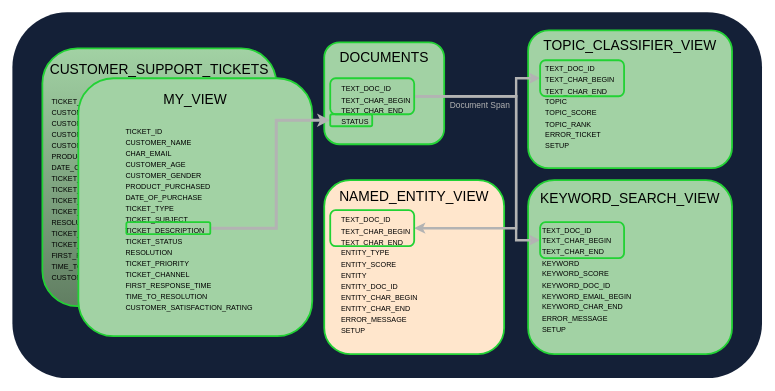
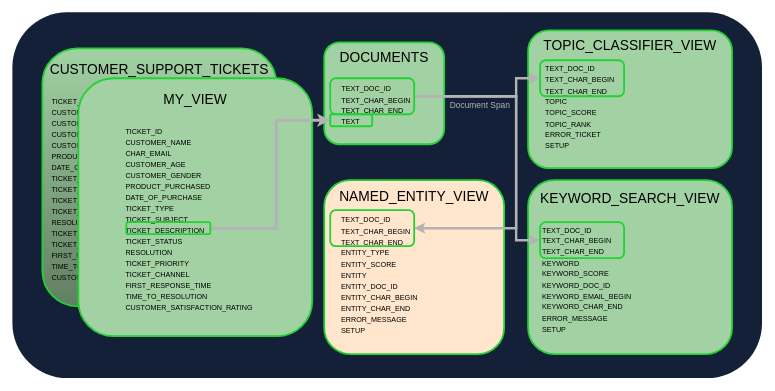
(384, 93) -> (384, 93)
